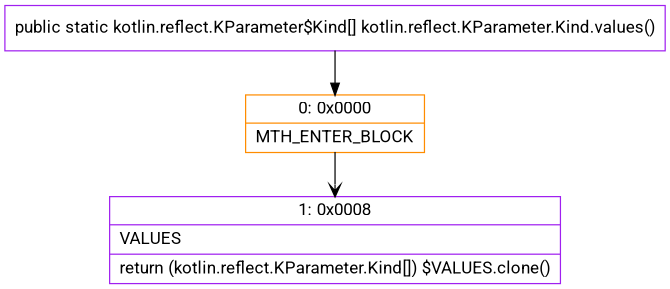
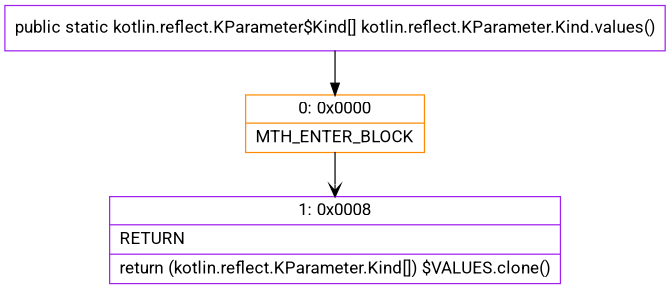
(151, 239) -> (153, 239)
